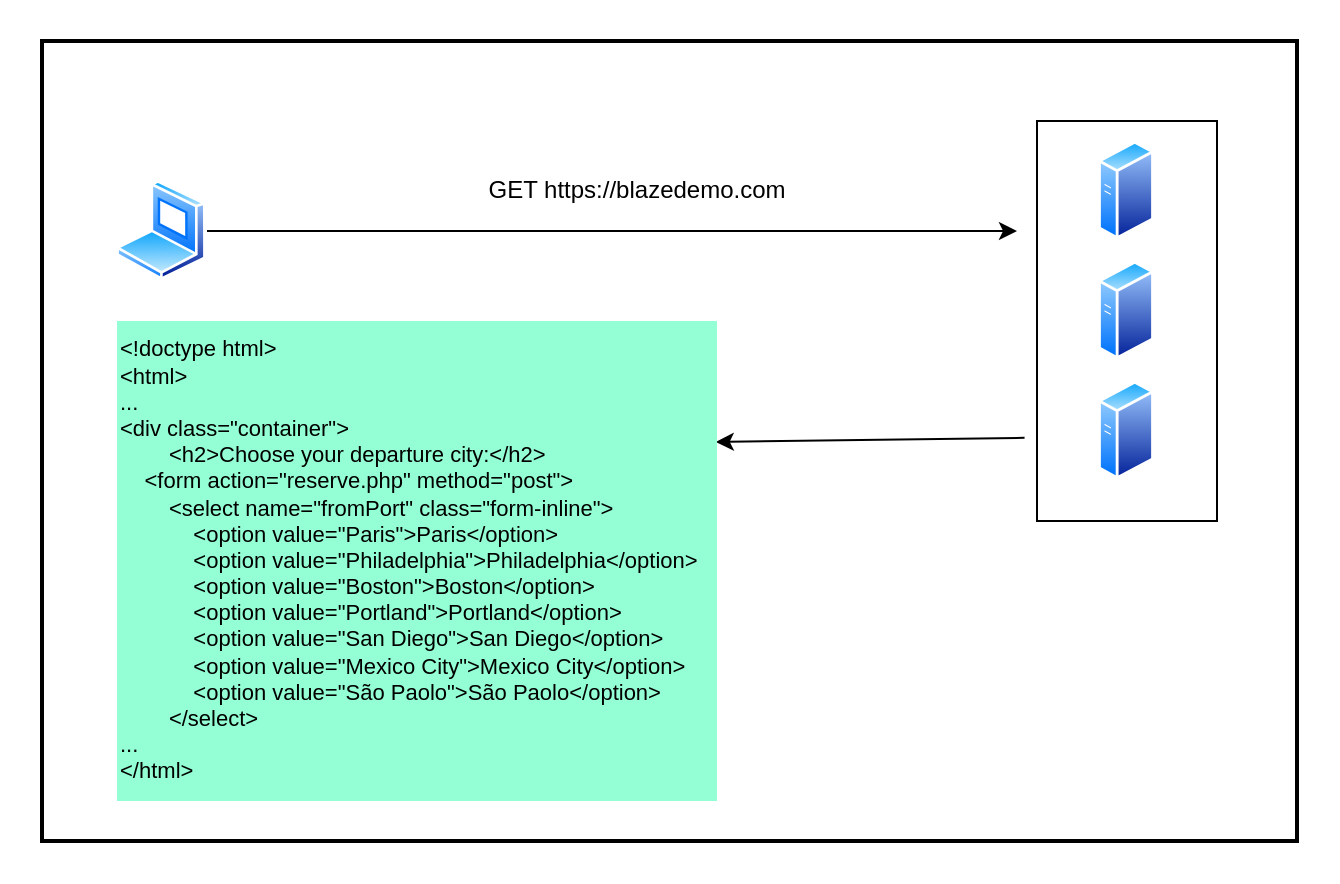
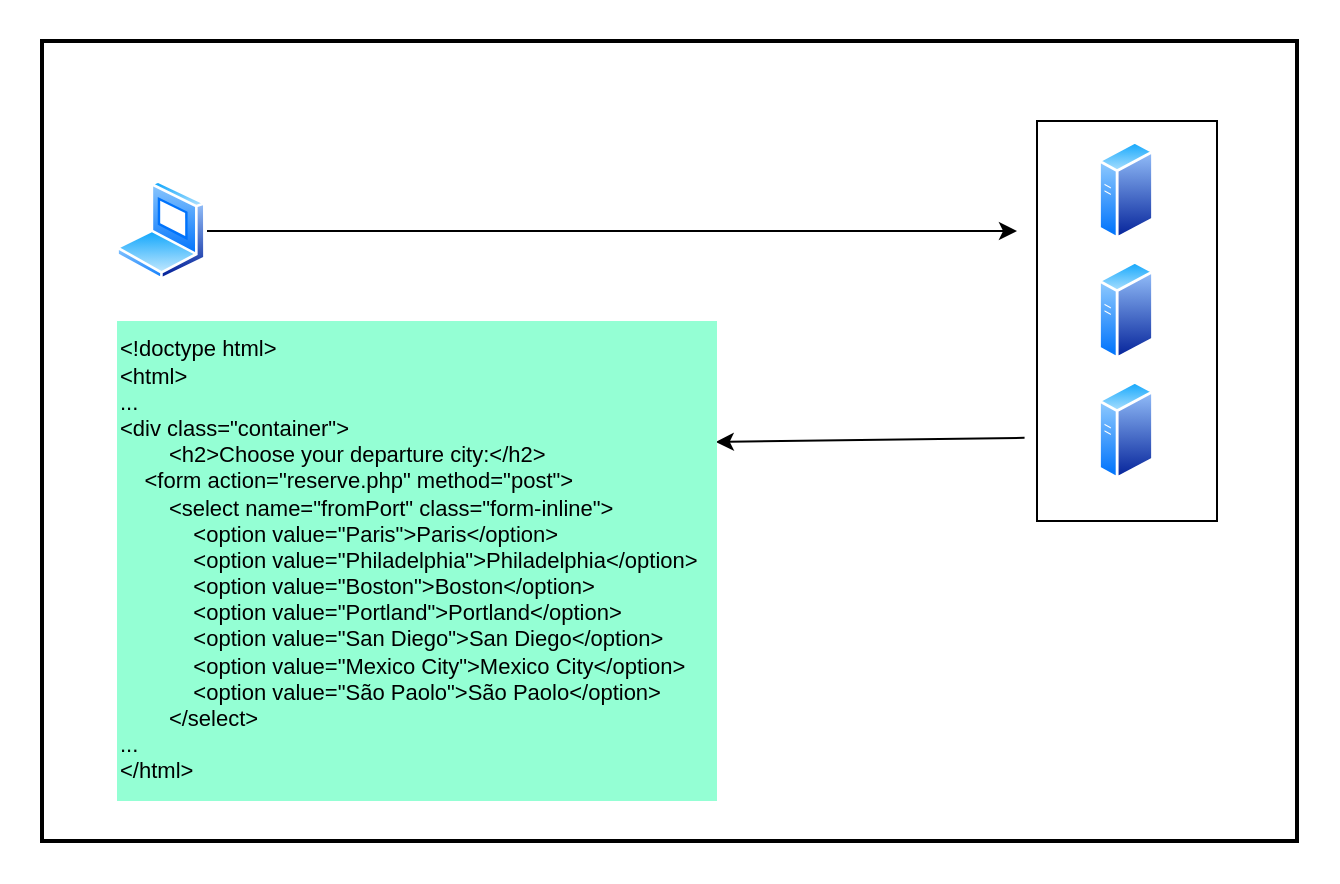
(637, 191) -> none
